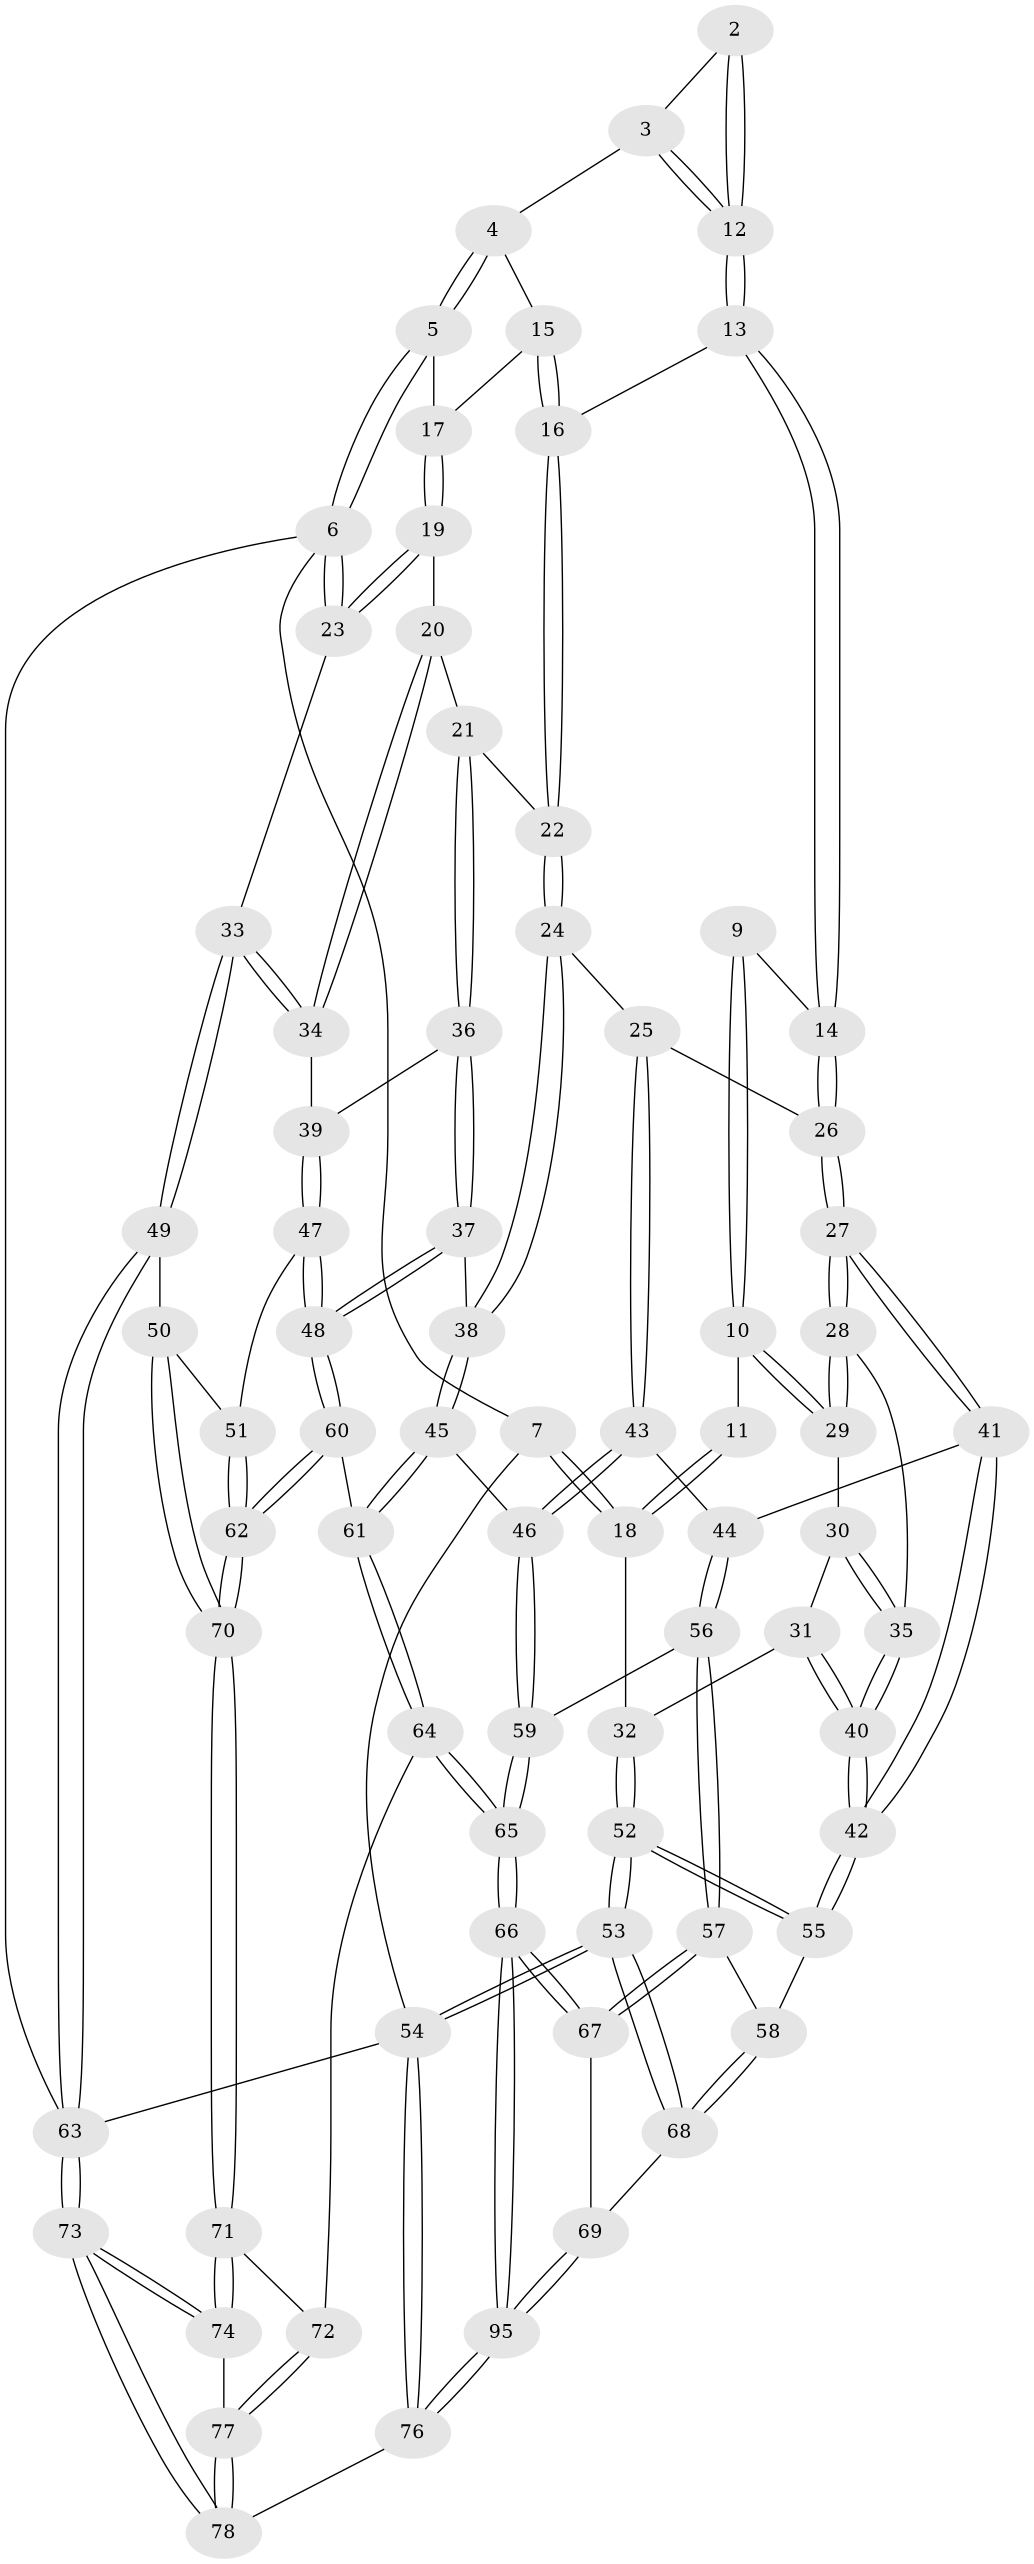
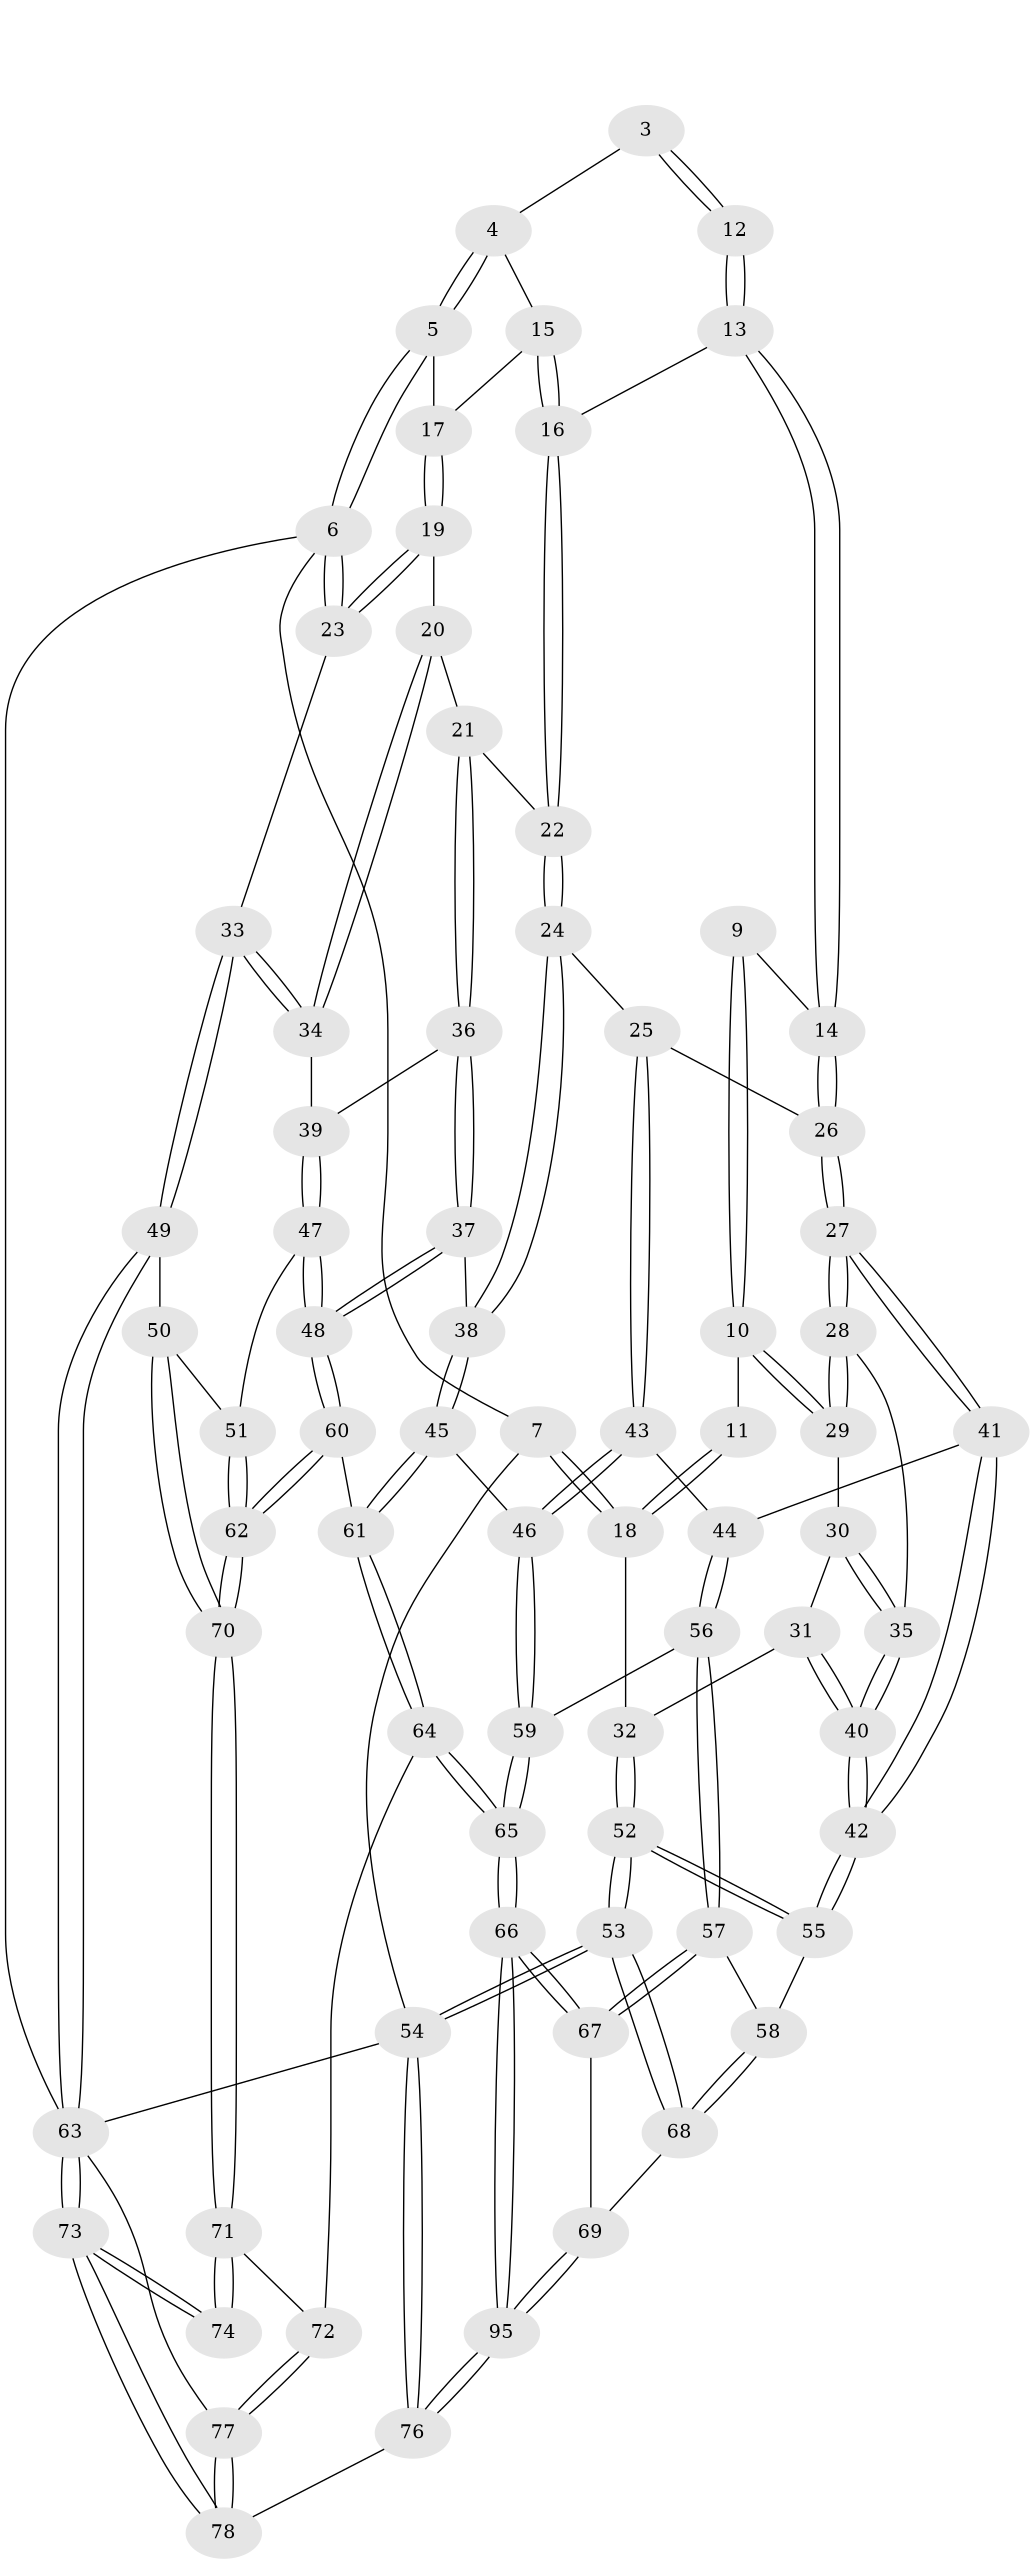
(735, 31) -> none
(224, 2383) -> (142, 2262)
